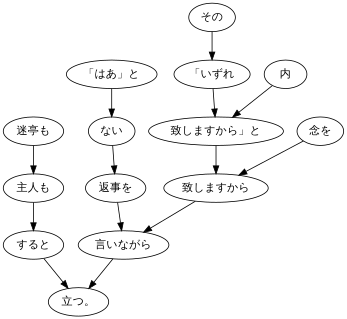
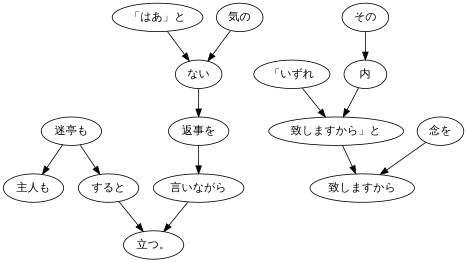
none -> (240, 17)
(212, 42) -> (365, 42)
(33, 213) -> (88, 156)
(173, 215) -> none
